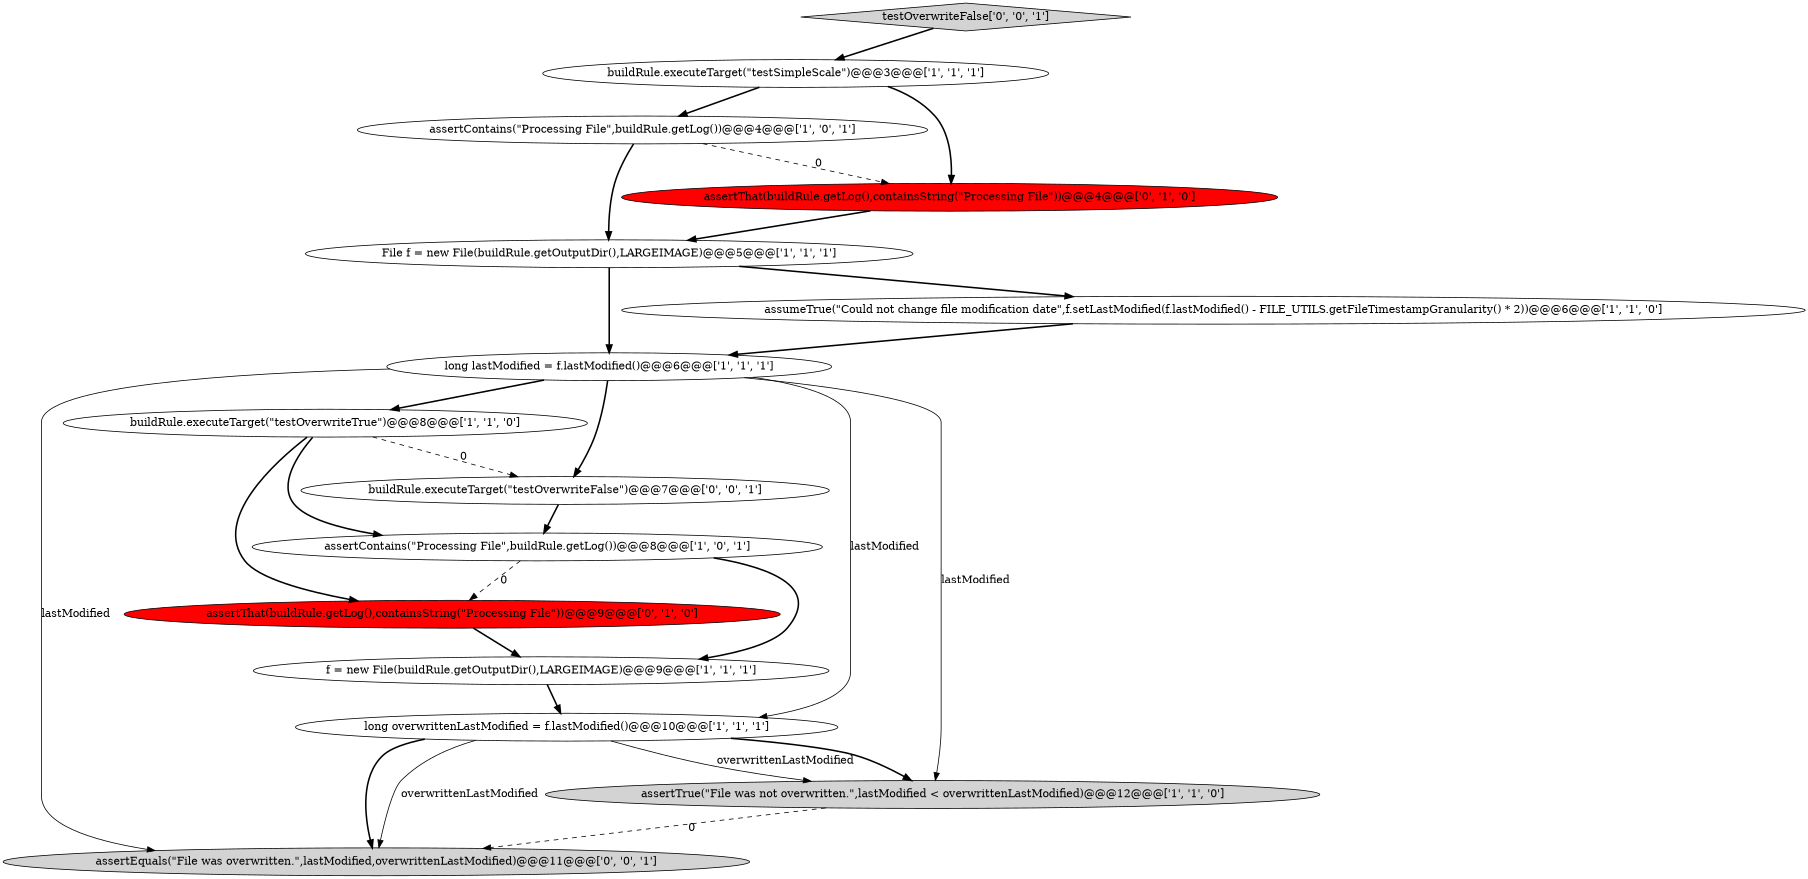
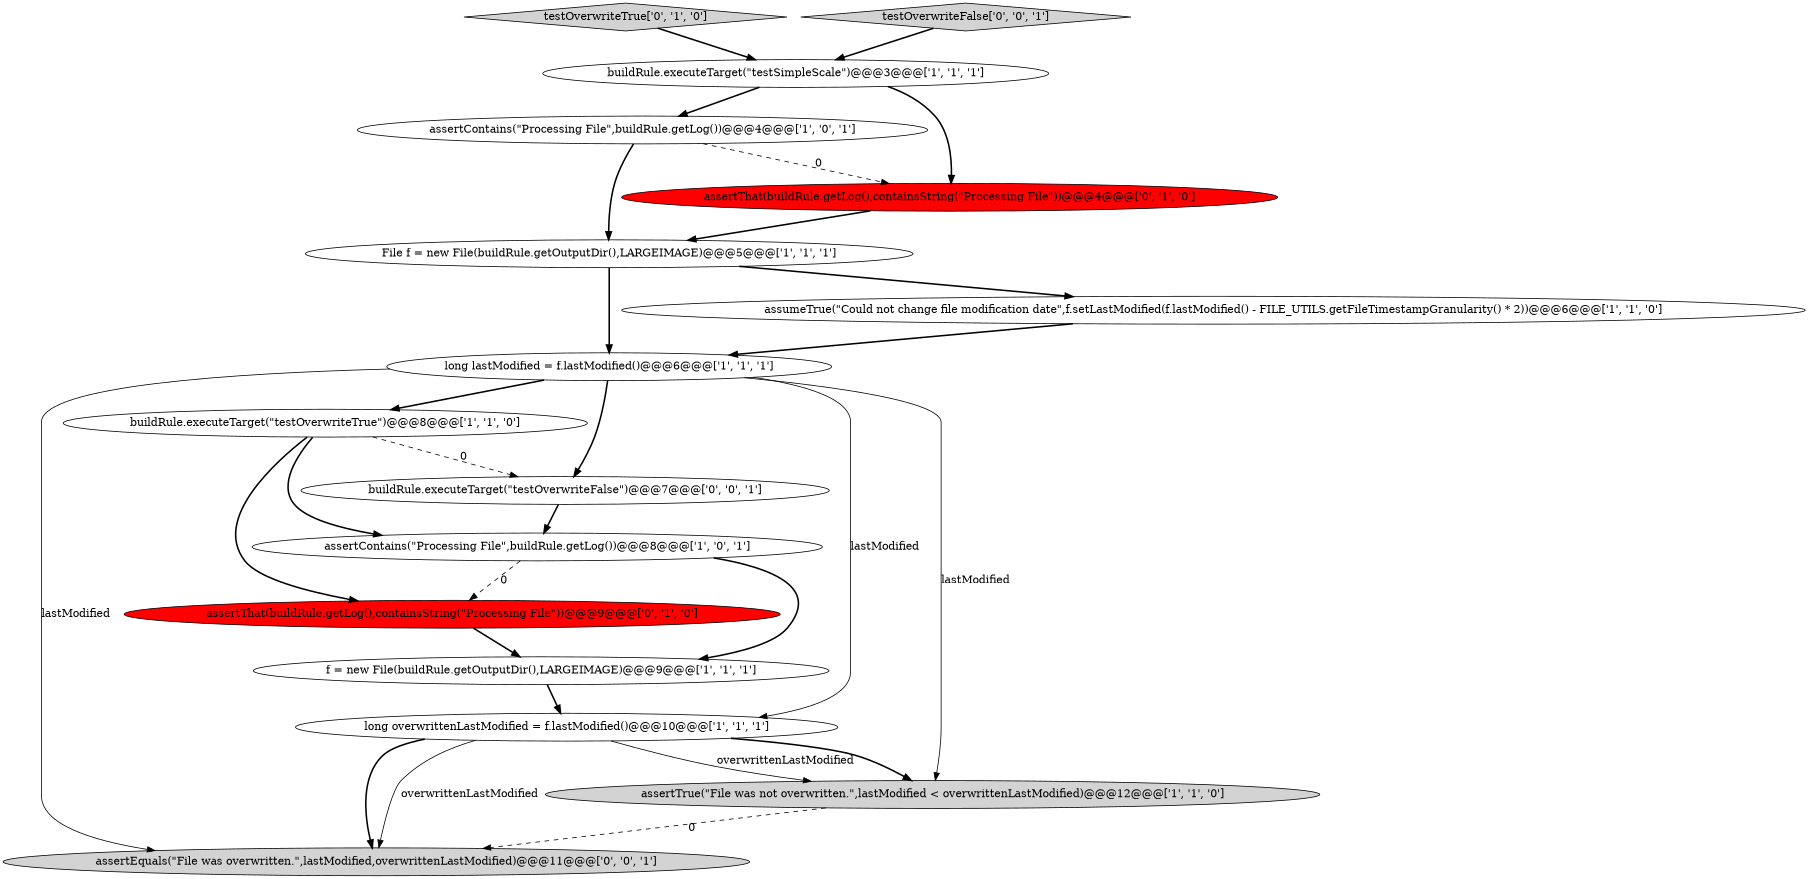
none -> (625, 17)
